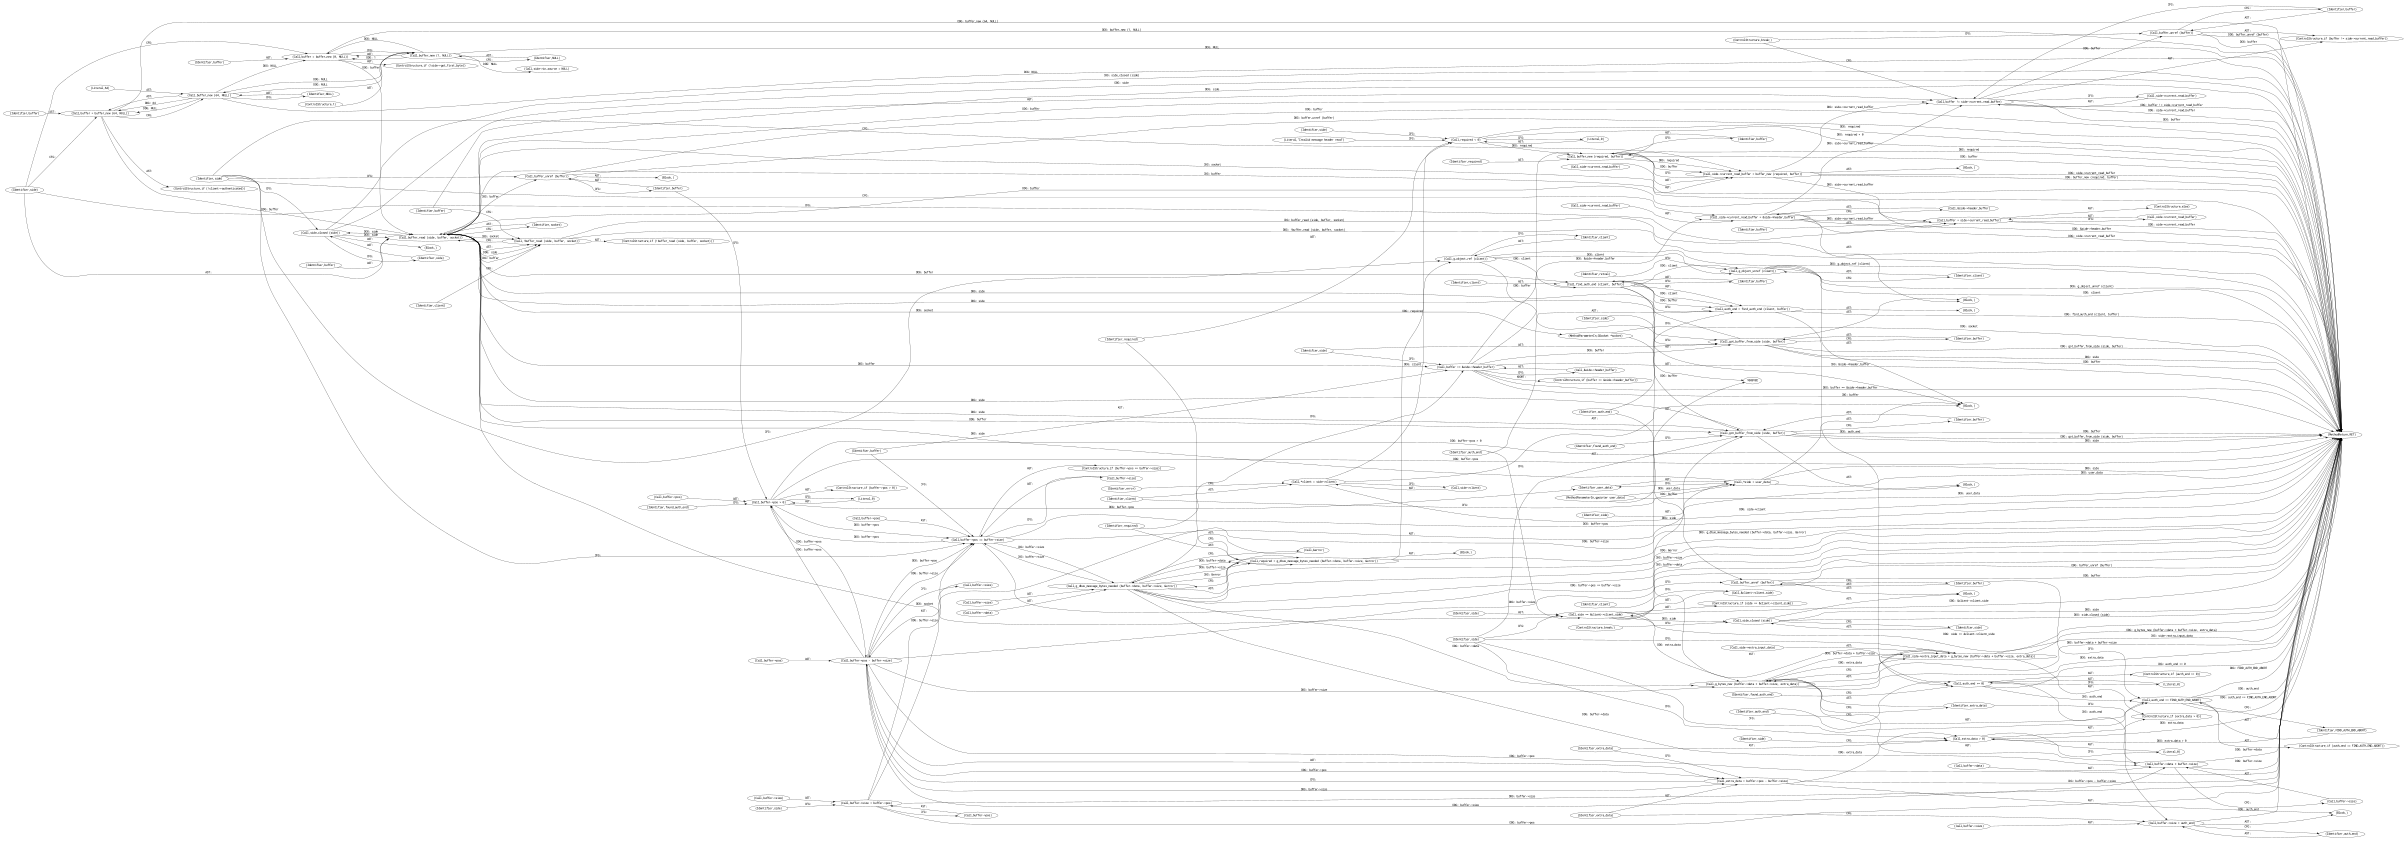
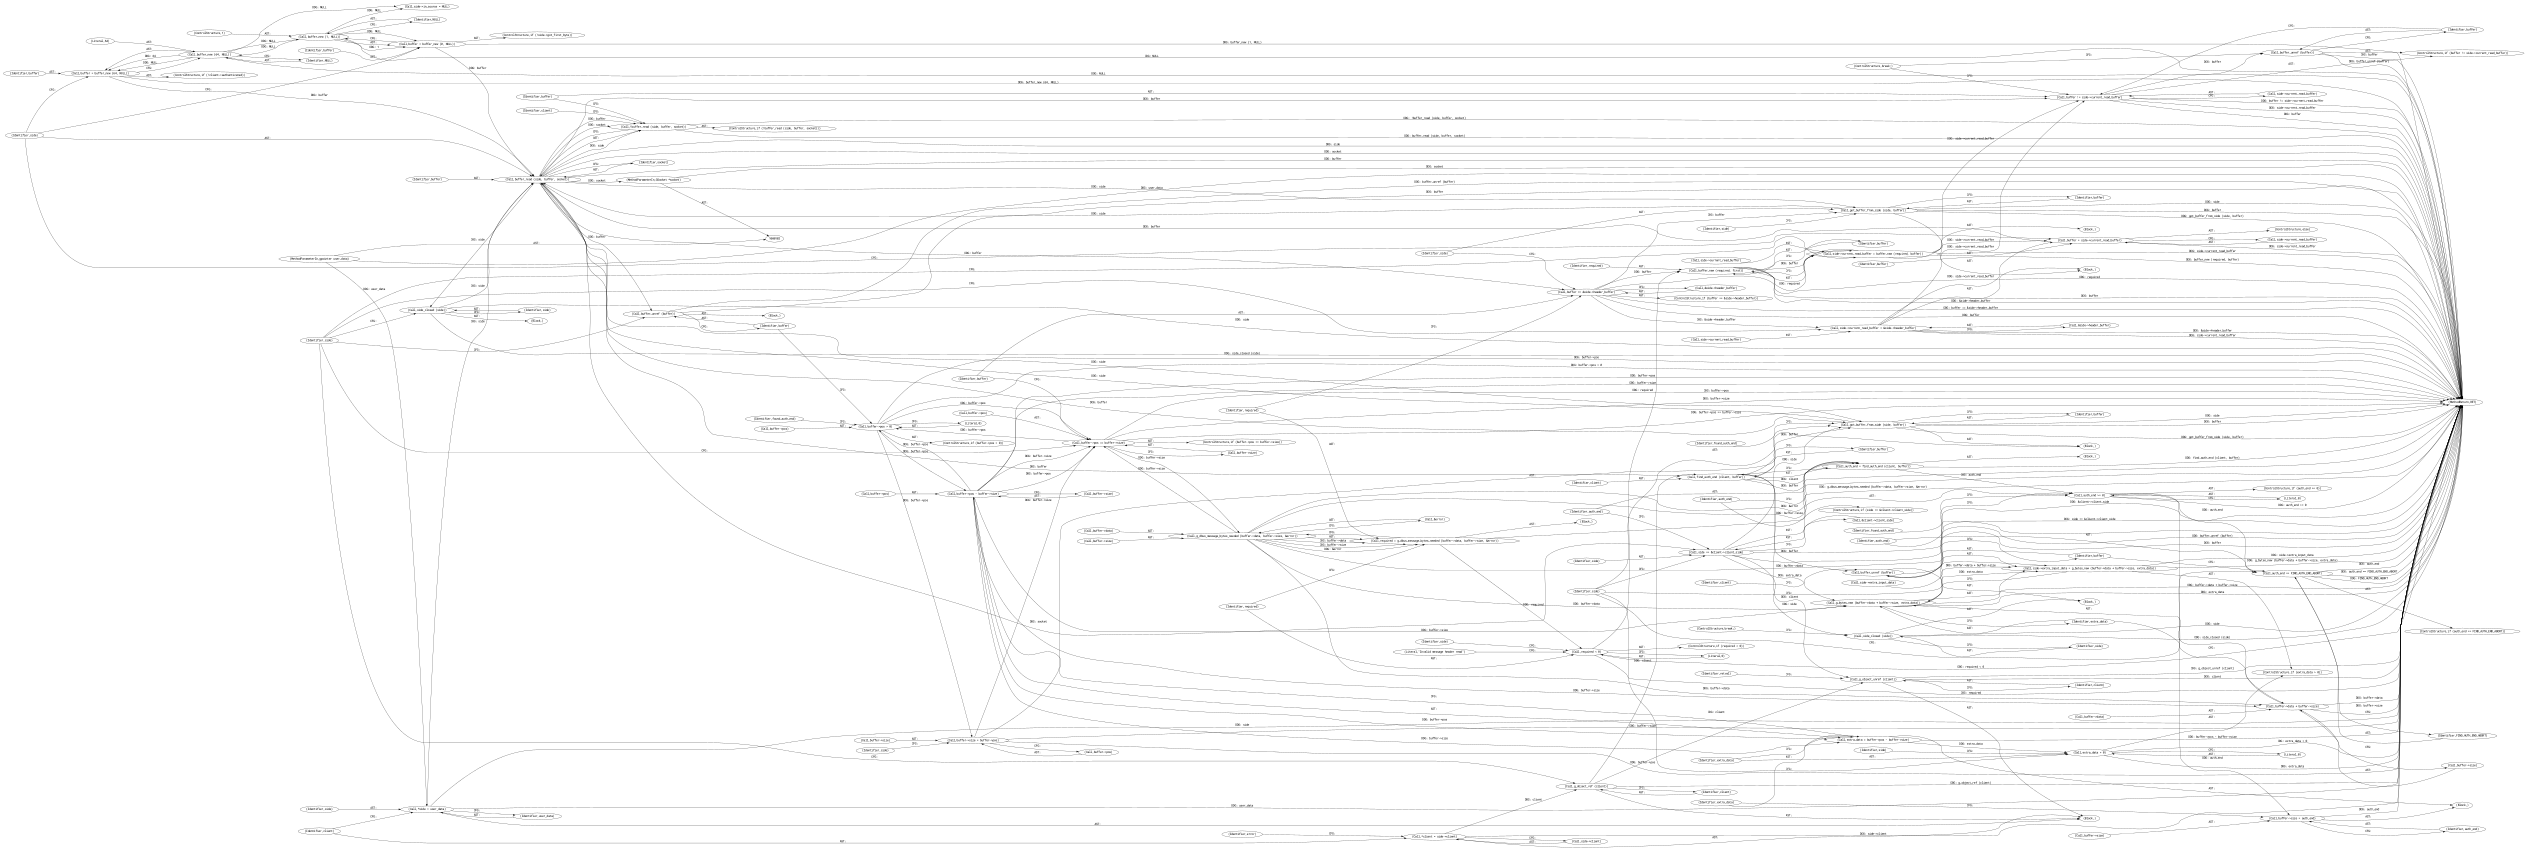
(259, 73) -> (305, 12)
(1595, 157) -> (1716, 271)
(1522, 377) -> (1643, 296)
(1181, 509) -> (929, 581)
none -> (1716, 646)
